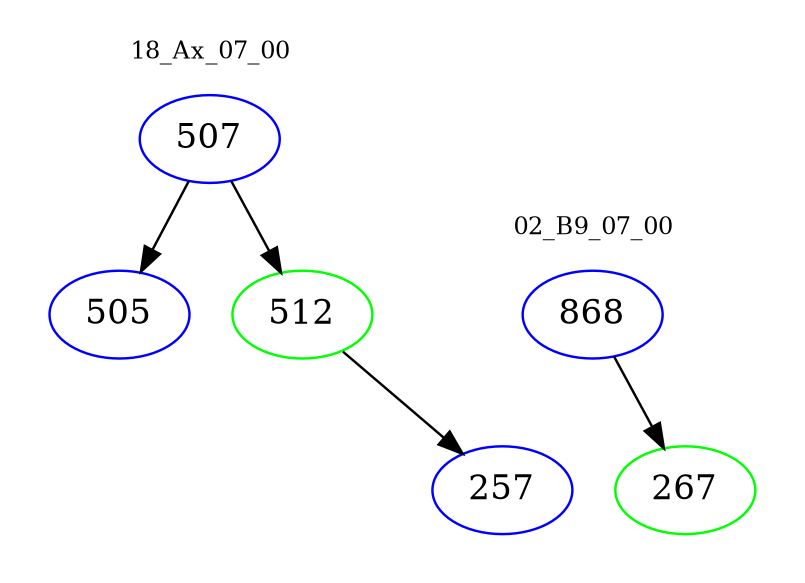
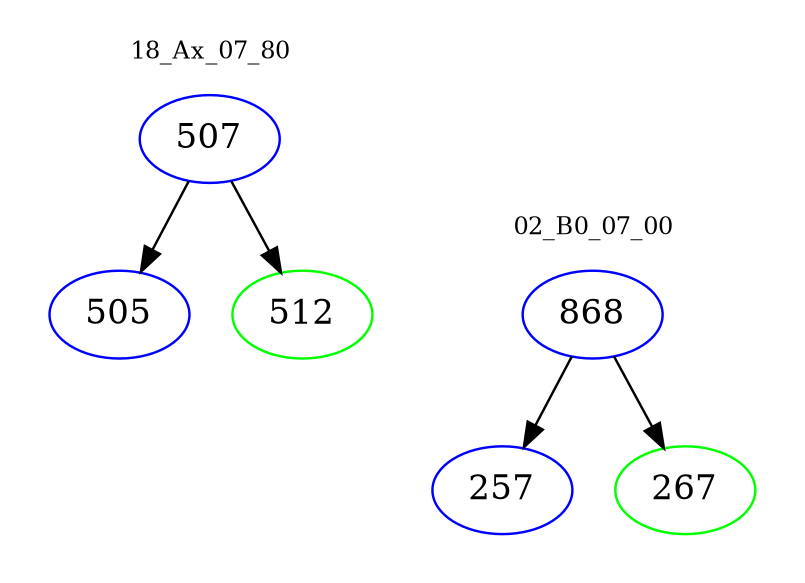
(211, 52) -> (211, 52)
(594, 228) -> (594, 228)
(393, 395) -> (554, 391)
